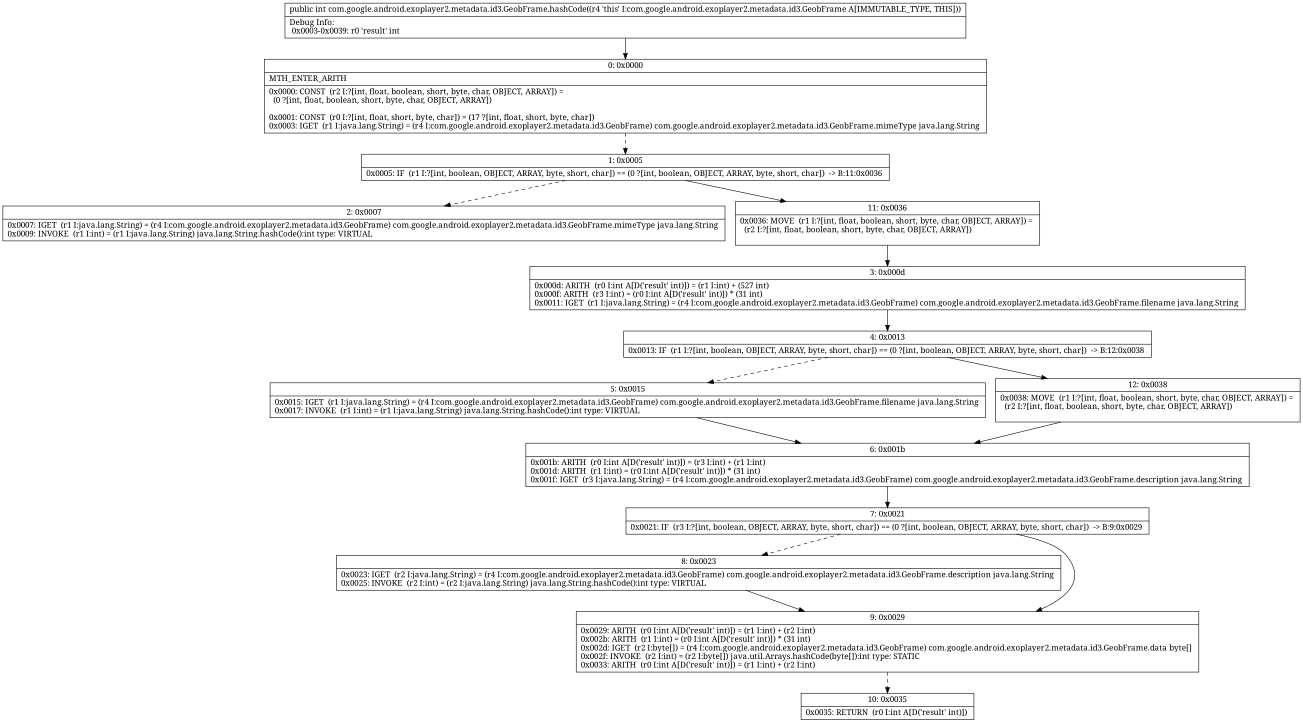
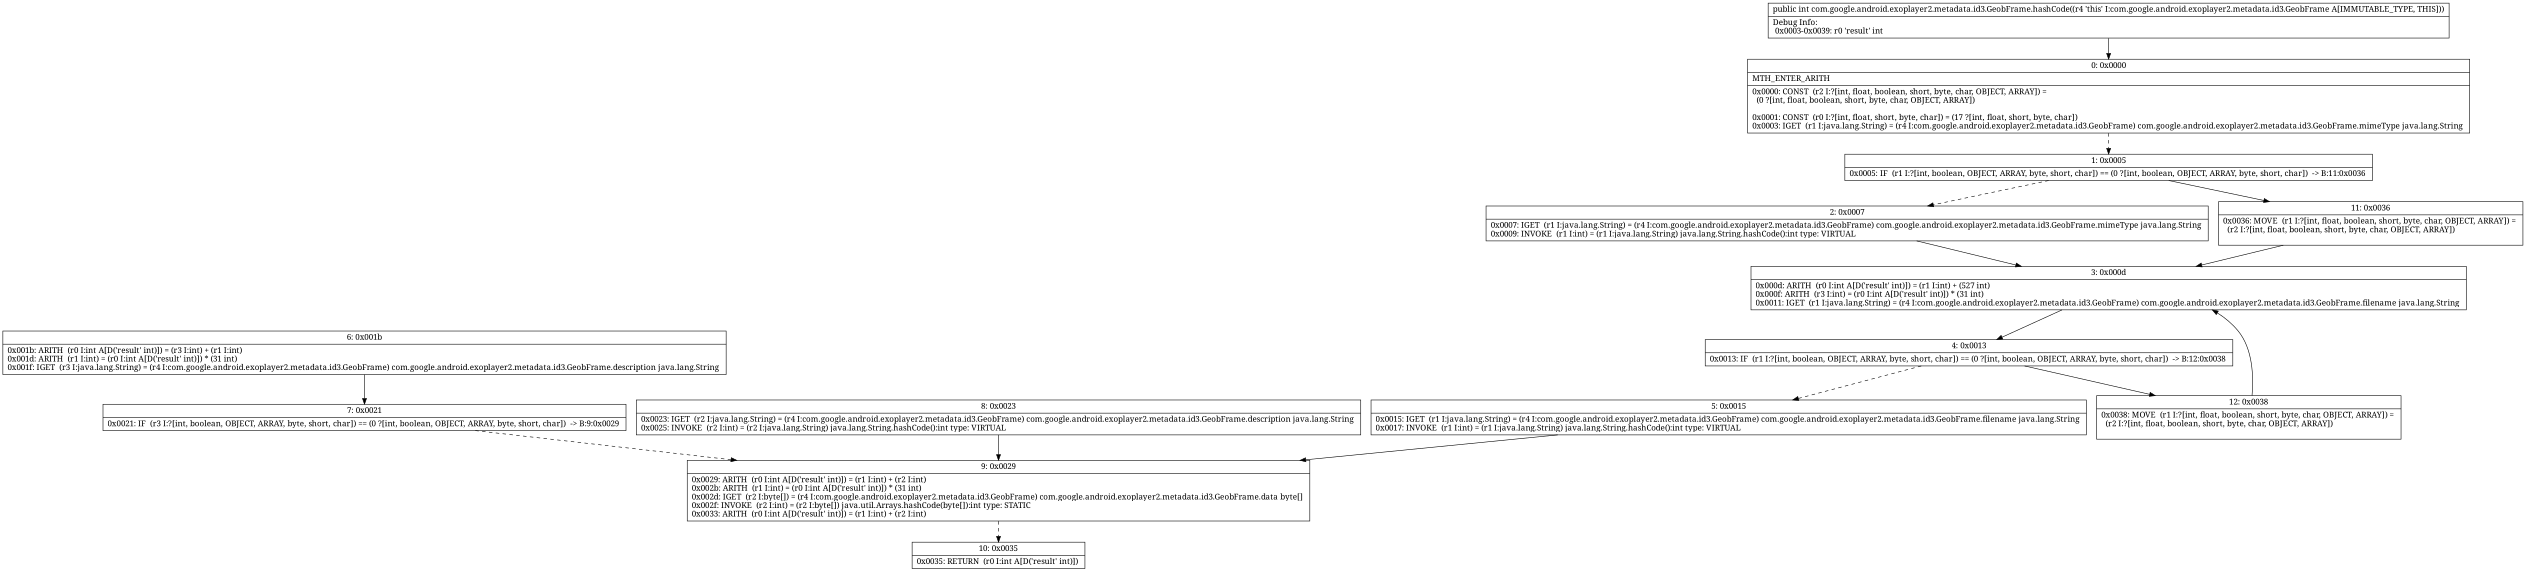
none -> (1966, 253)
(746, 430) -> (1432, 447)
(1021, 432) -> (2248, 348)
(804, 544) -> none
(1071, 562) -> (603, 445)
